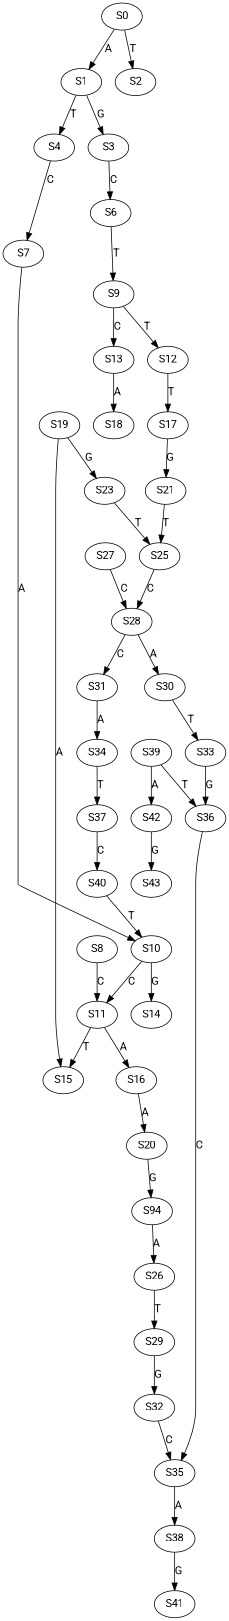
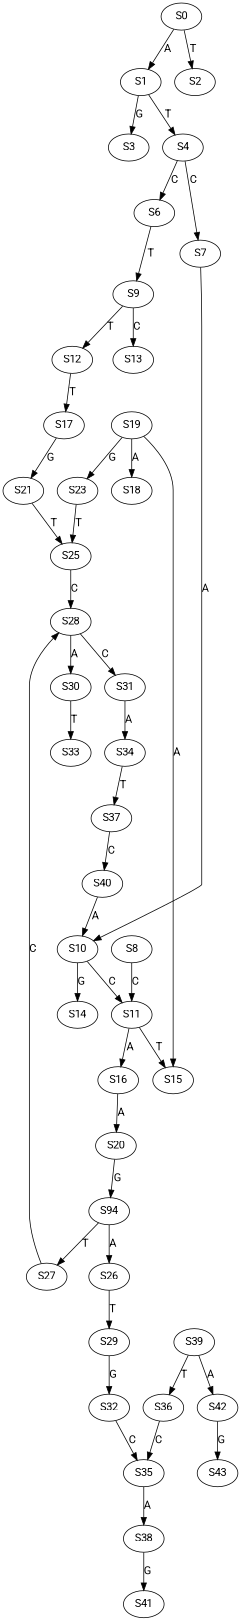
(109, 177) -> (170, 177)
(114, 389) -> (132, 454)
(206, 782) -> none
(131, 917) -> (96, 917)
none -> (81, 1241)
